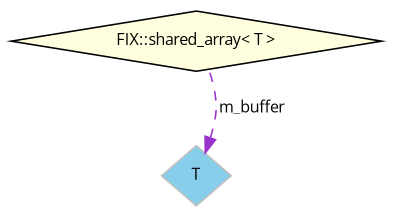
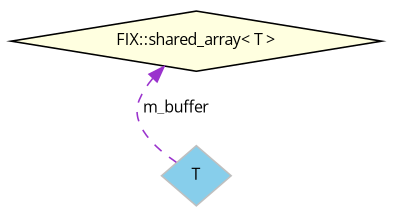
(216, 104) -> (141, 125)
